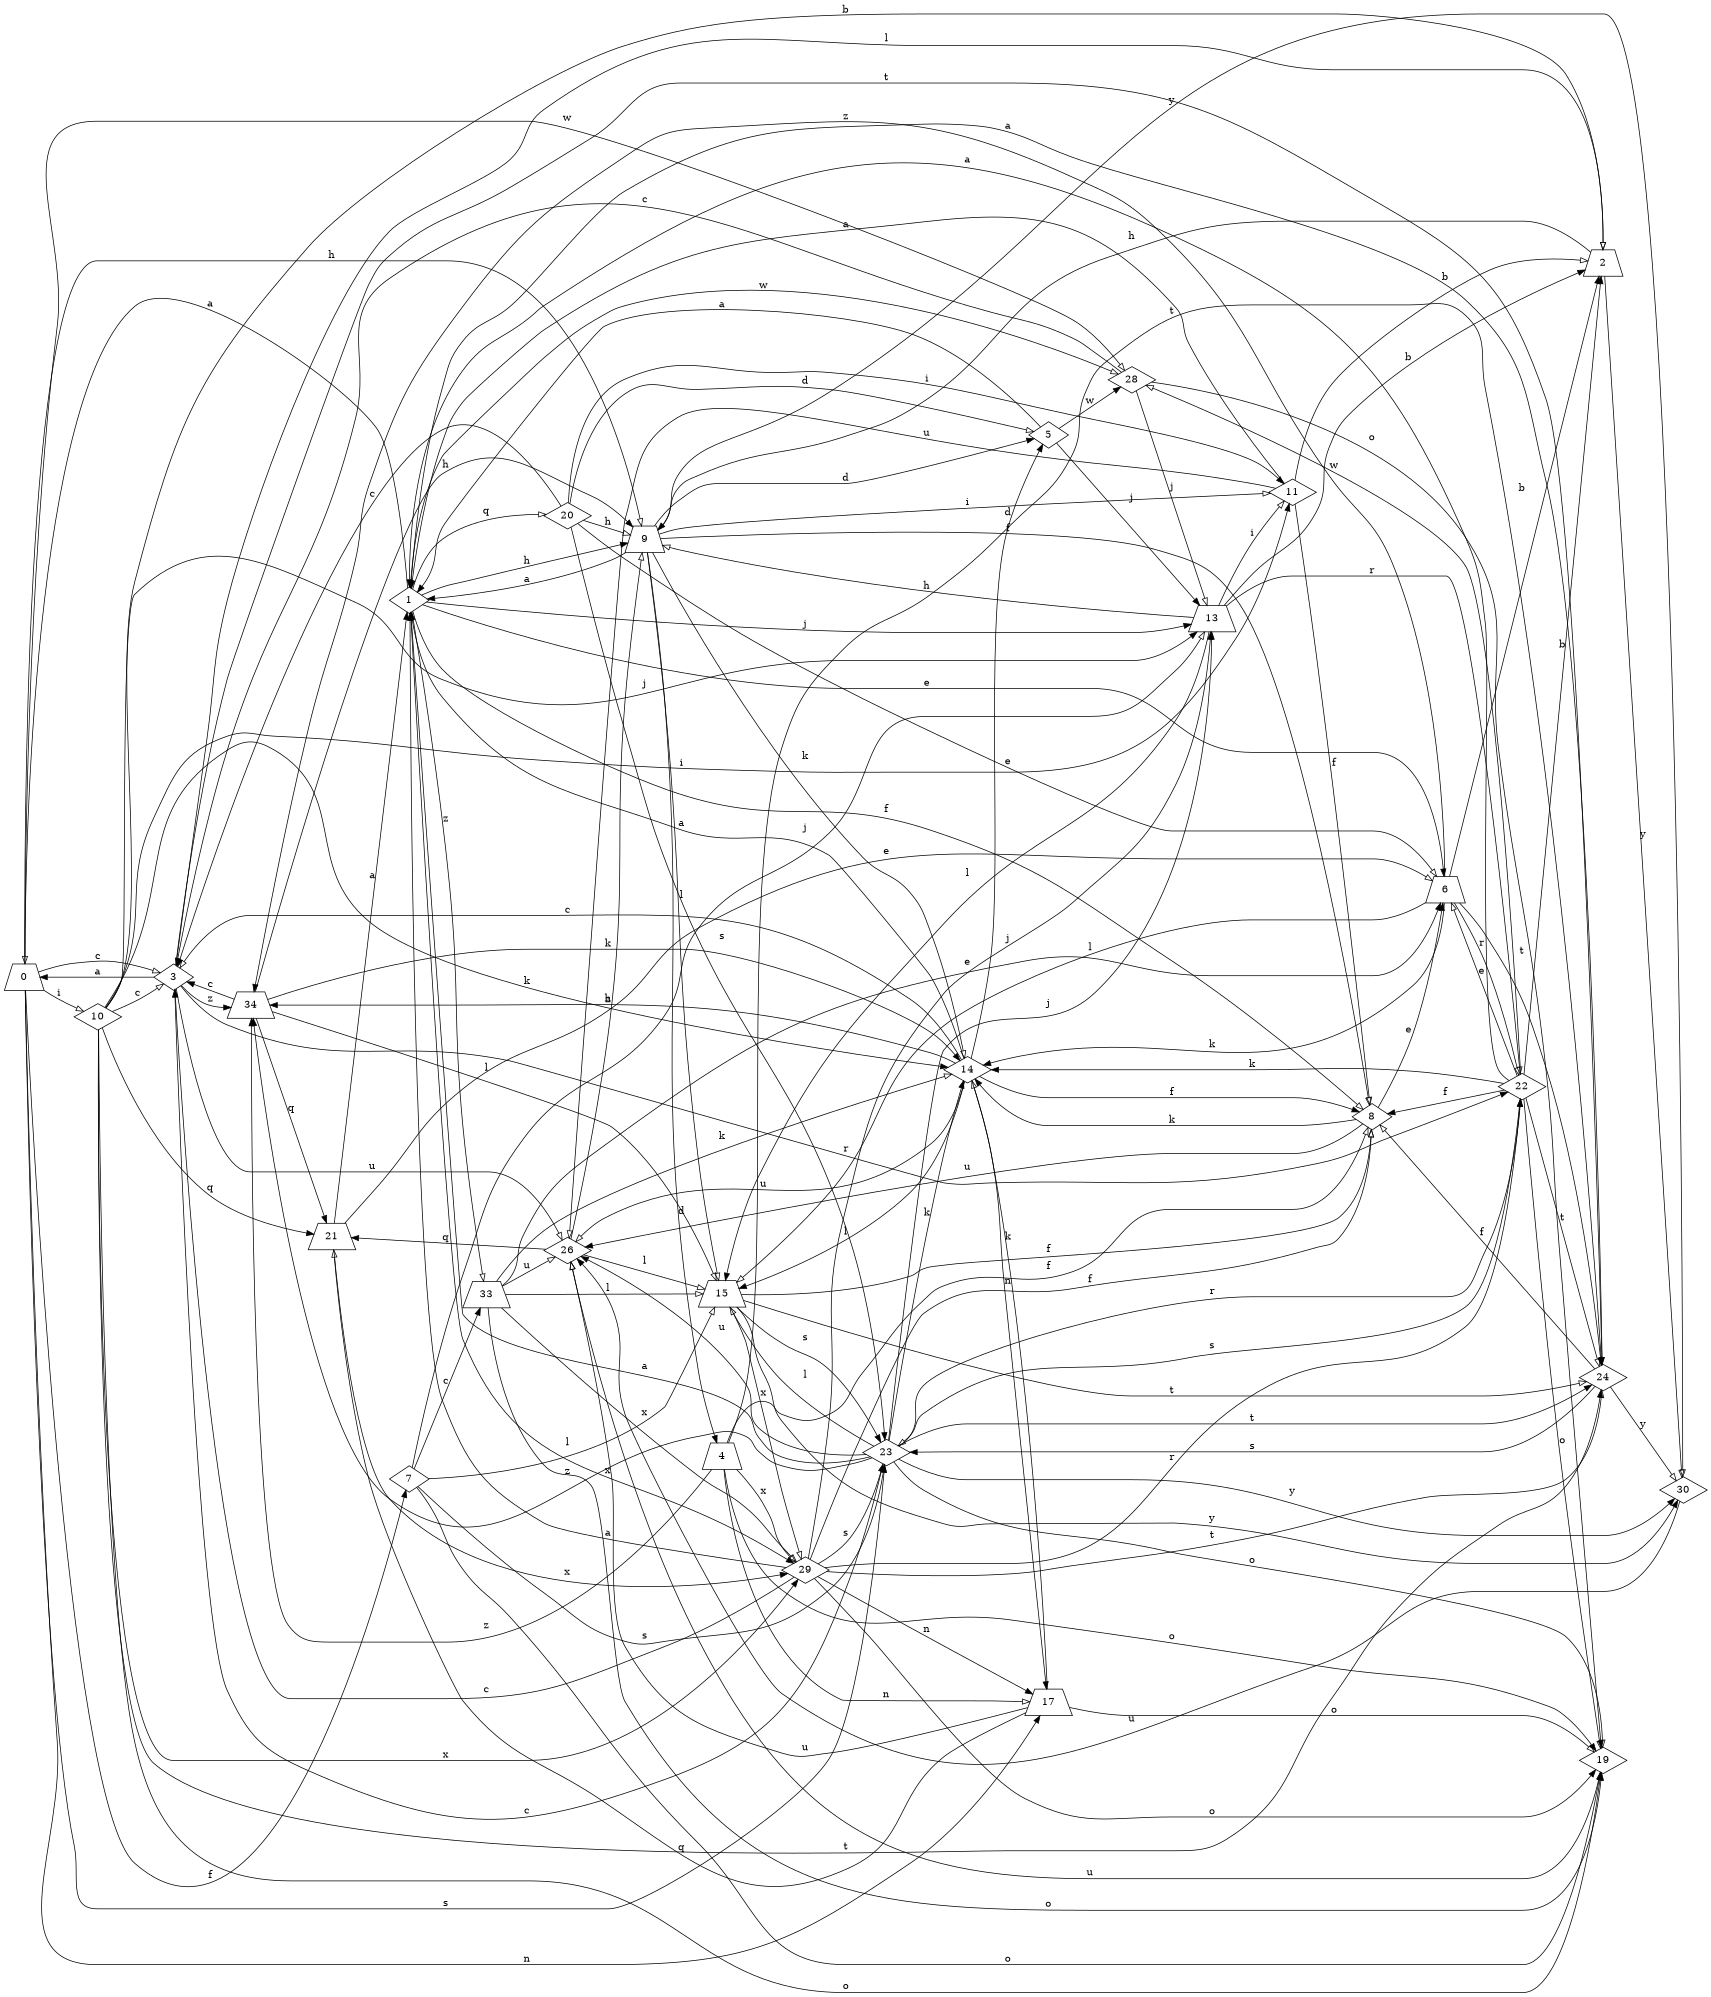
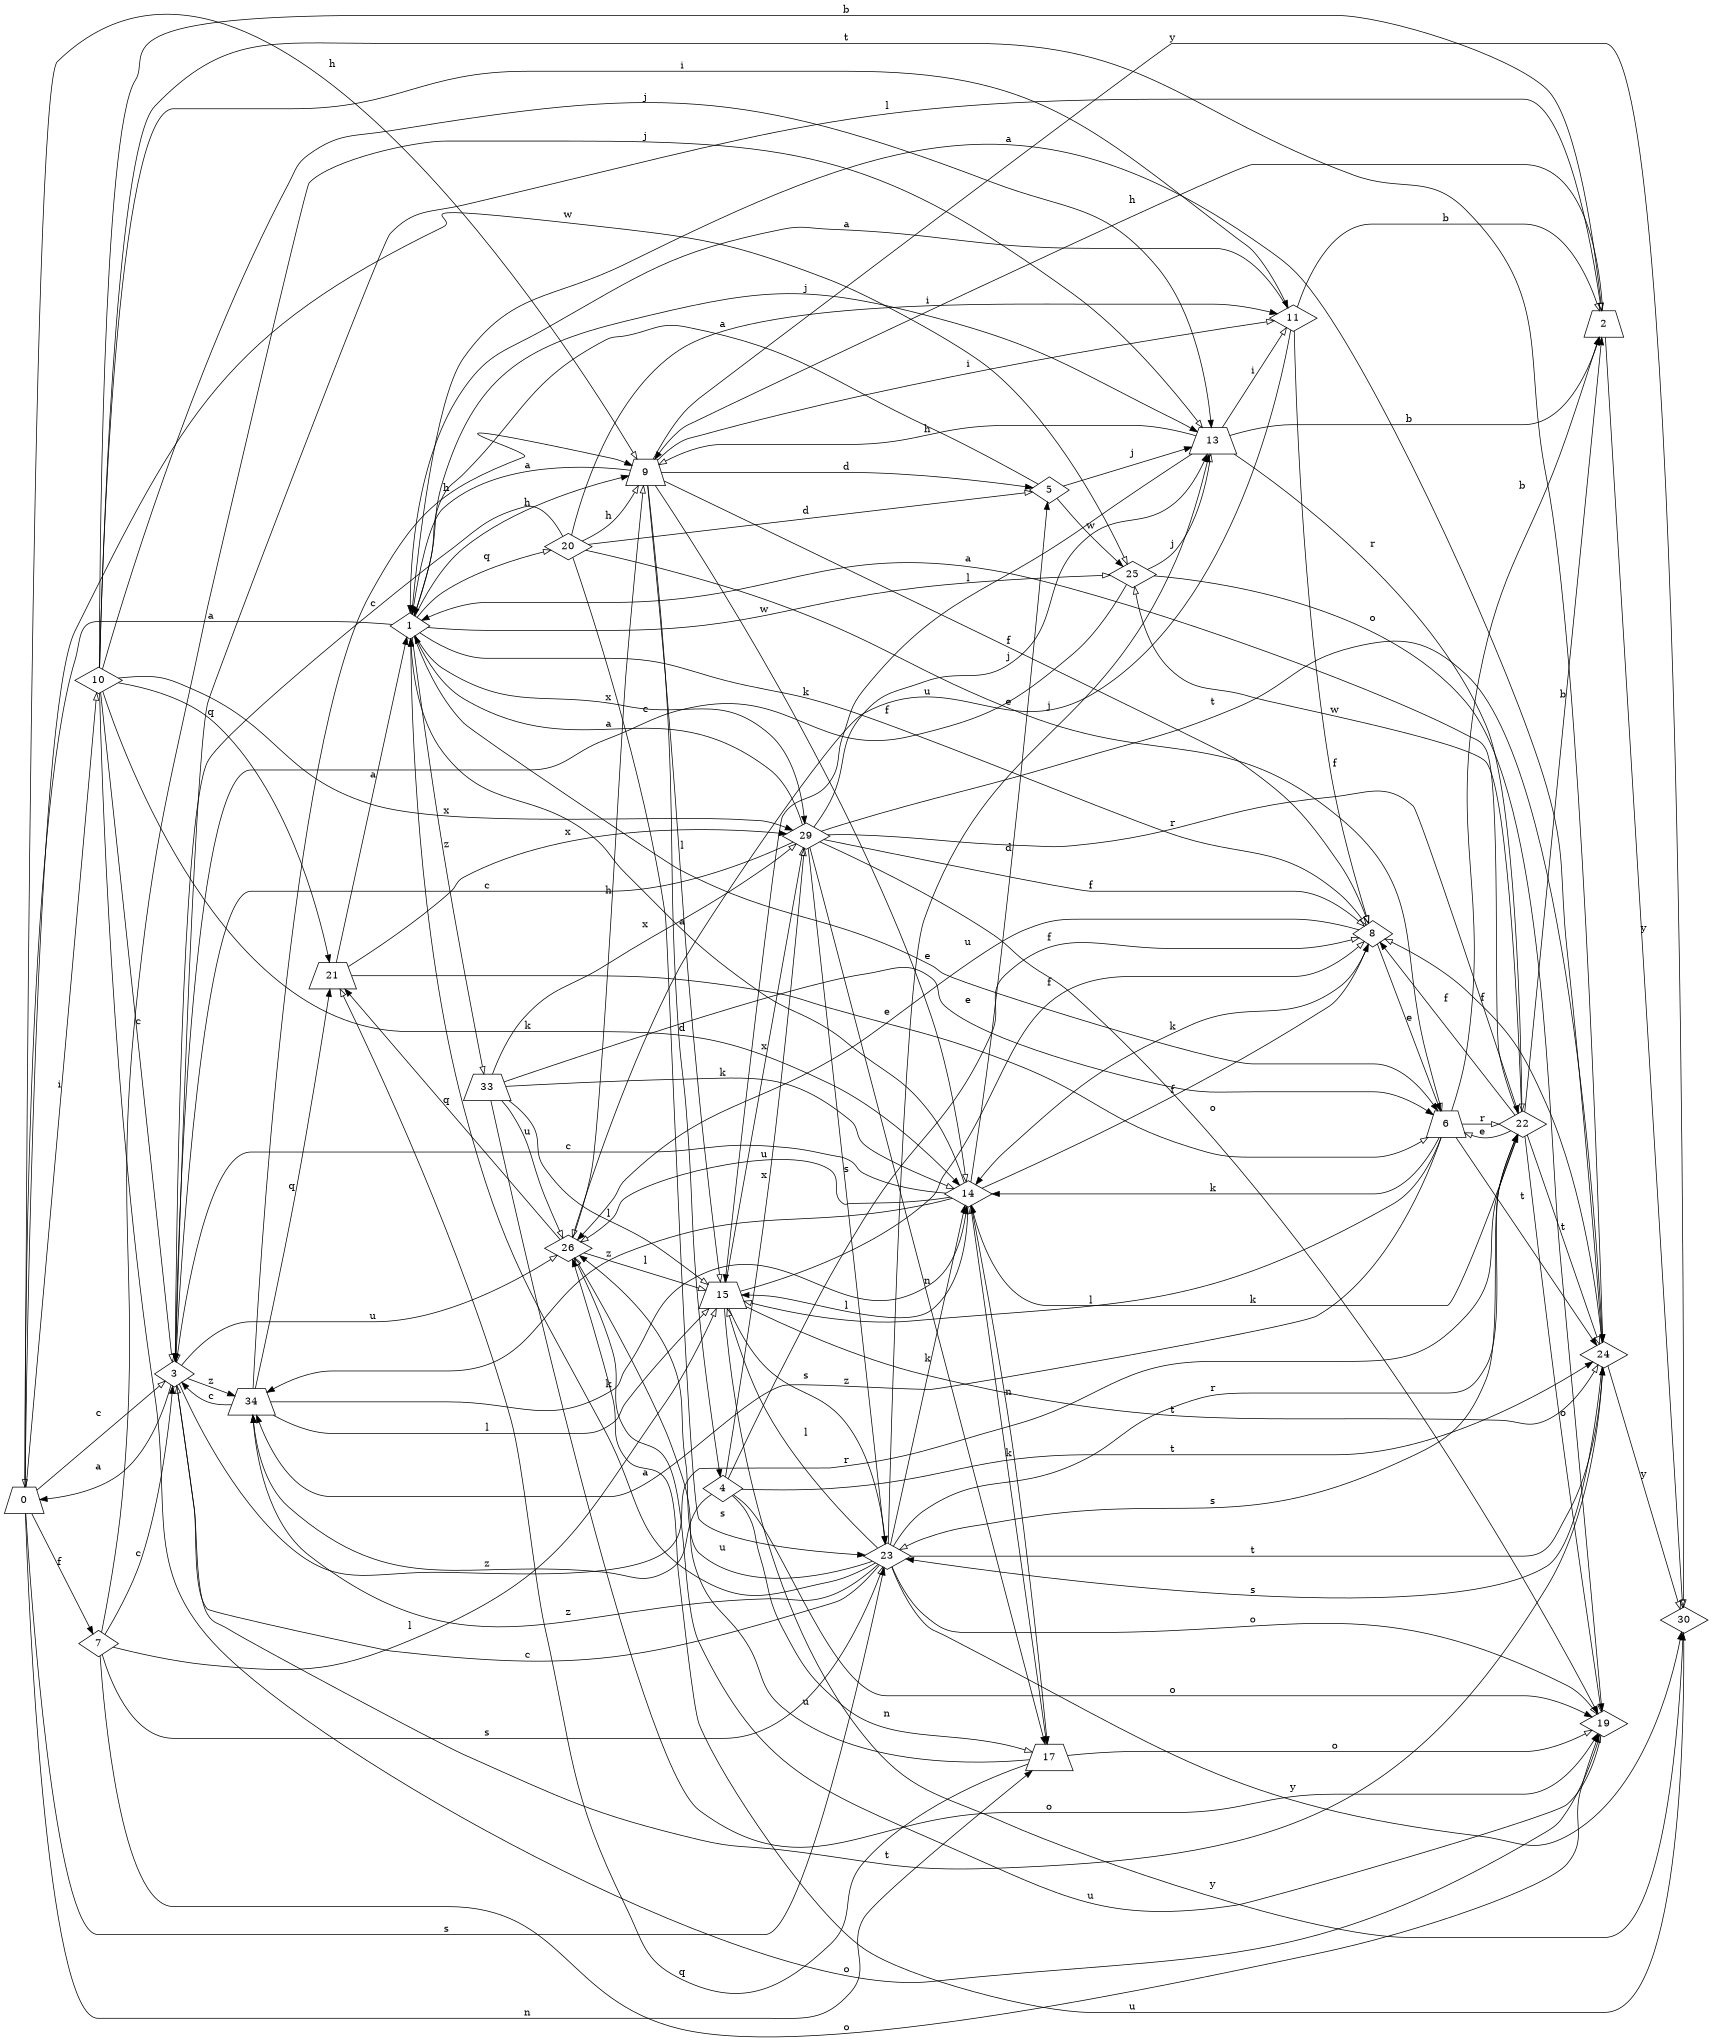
(1132, 380) -> (1133, 575)
(446, 1392) -> (153, 1518)
(722, 1456) -> (723, 1489)
